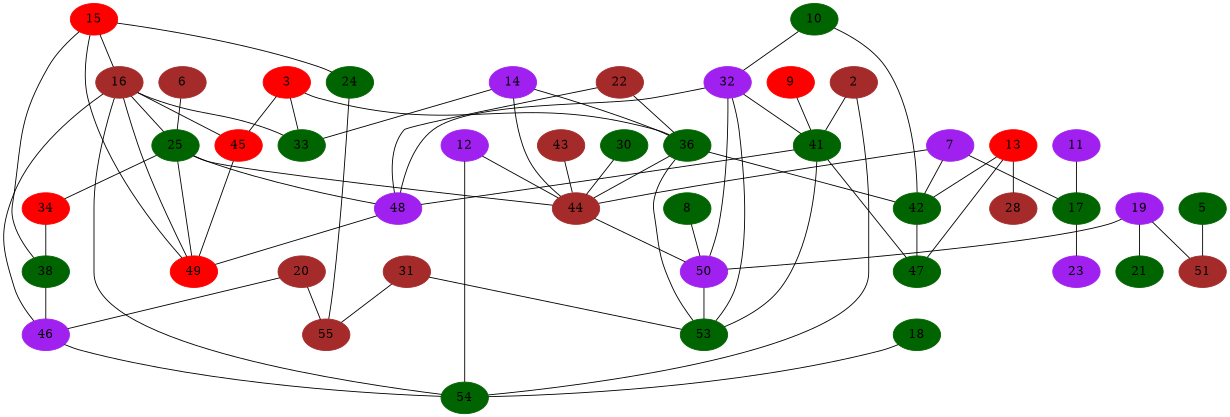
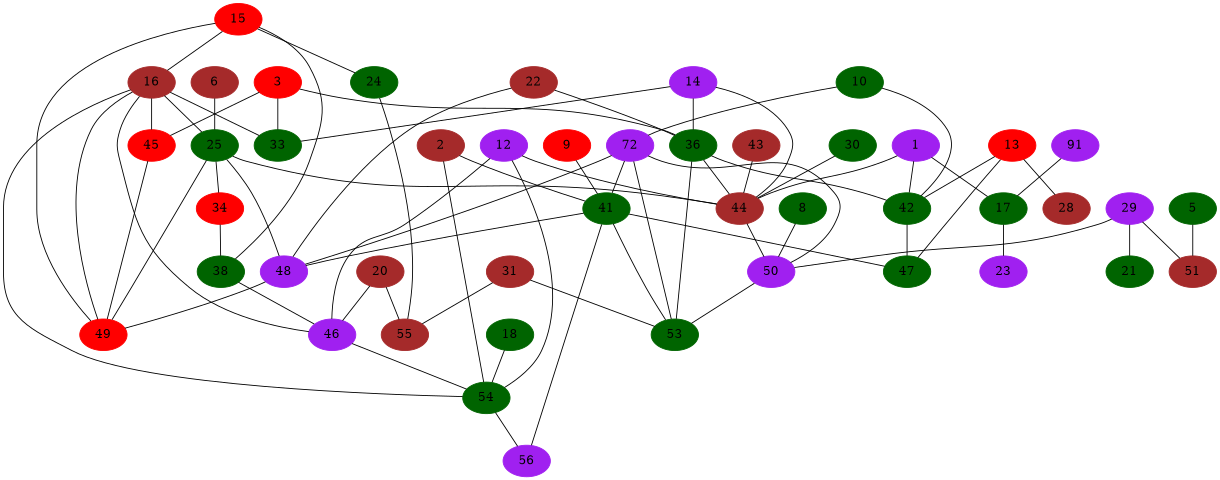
(728, 82) -> (630, 145)
(950, 145) -> (916, 145)
(1076, 145) -> (1075, 145)
(1139, 209) -> (1130, 209)
none -> (400, 227)
none -> (527, 461)
